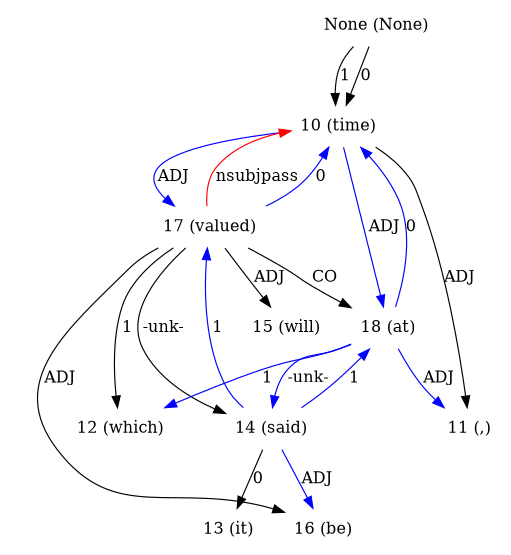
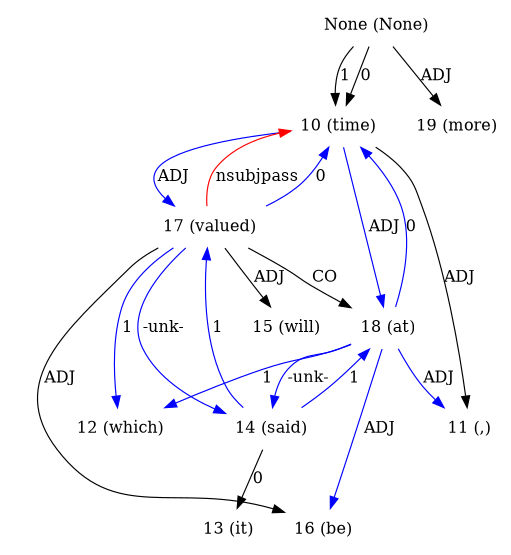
none -> (457, 126)
(121, 312) -> (121, 312)
(140, 338) -> (140, 338)
(295, 474) -> (358, 423)
